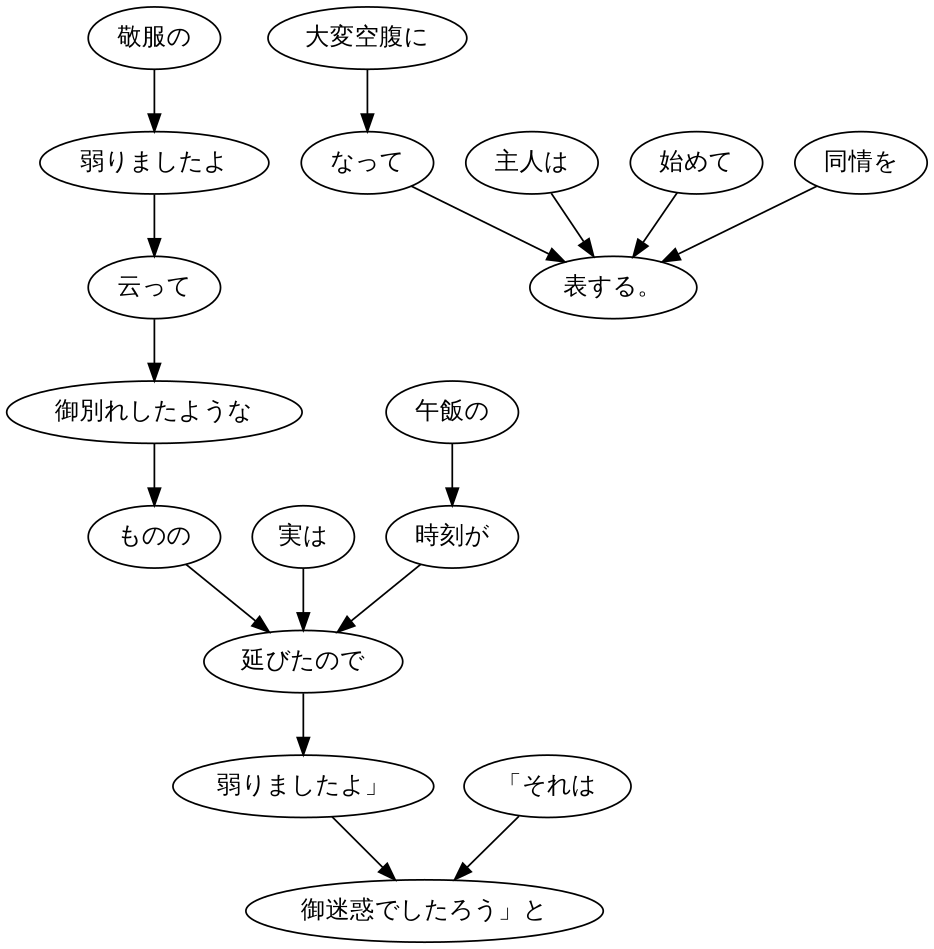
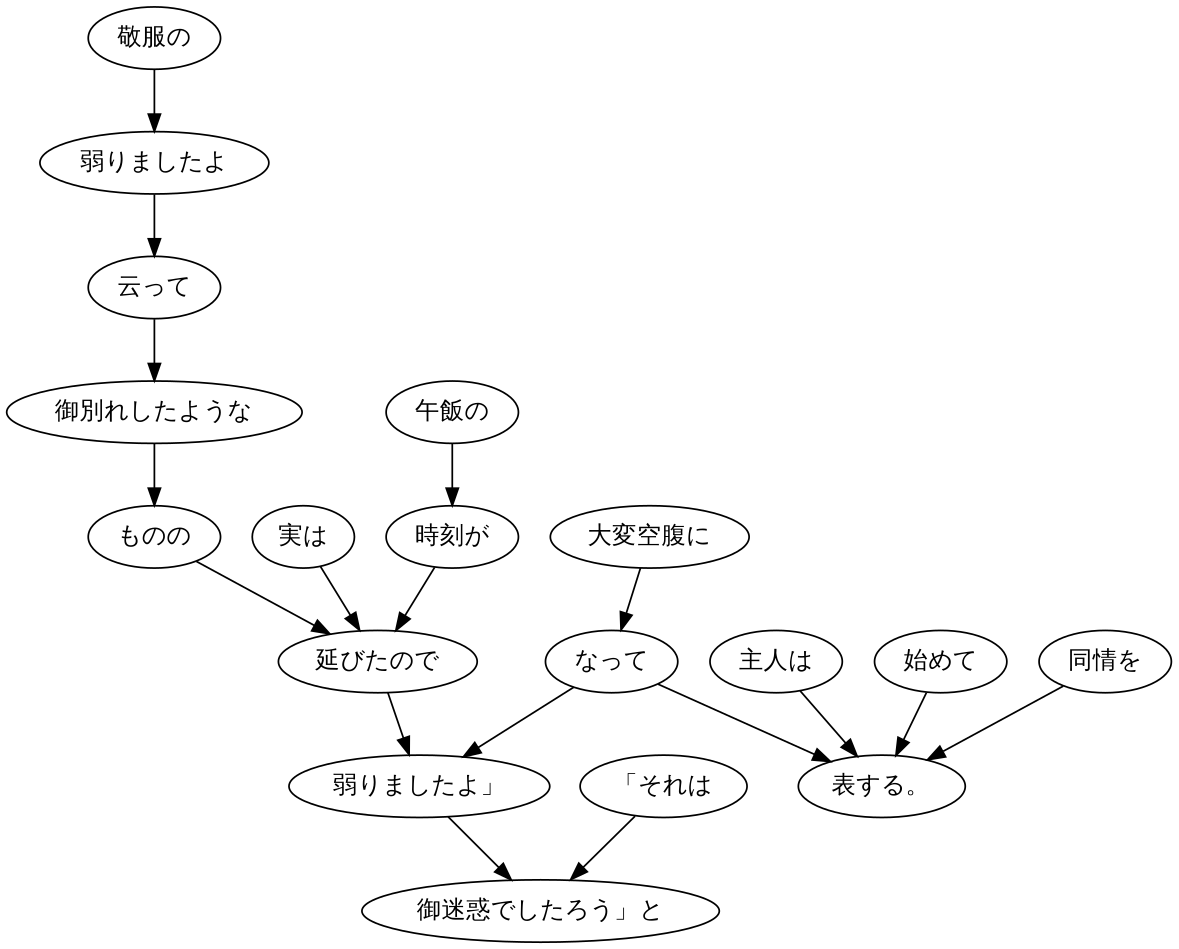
none -> (526, 717)
